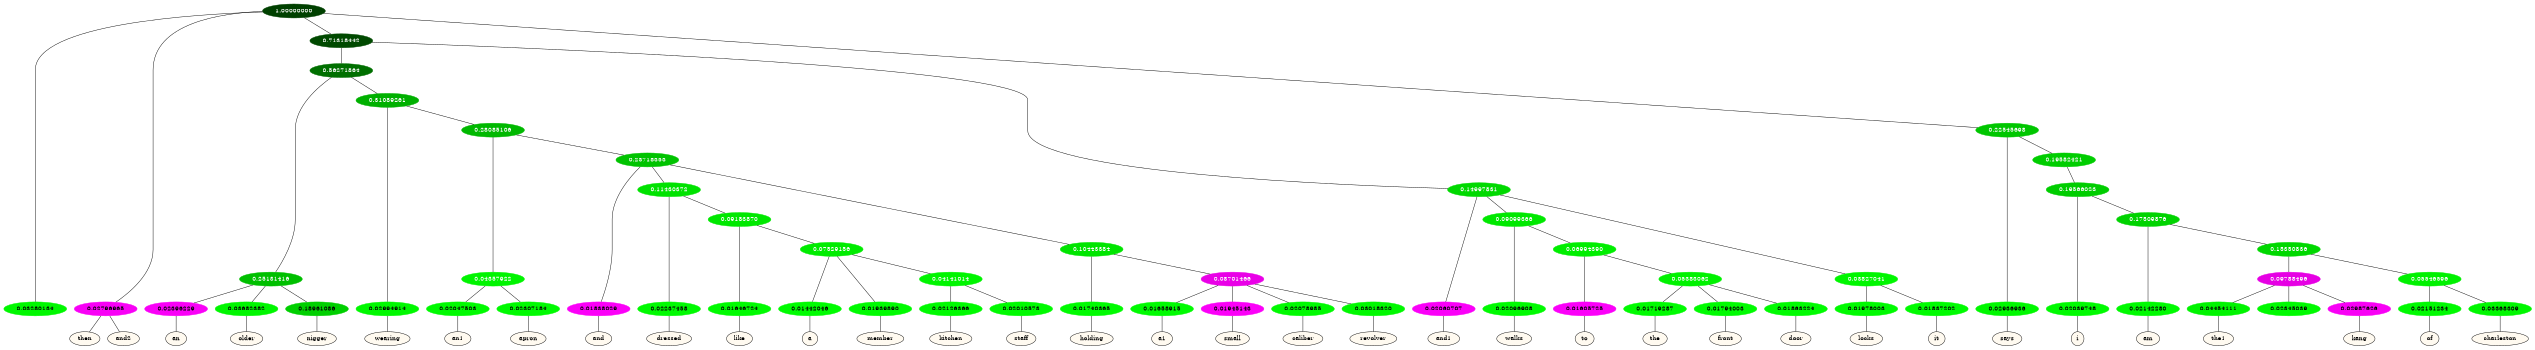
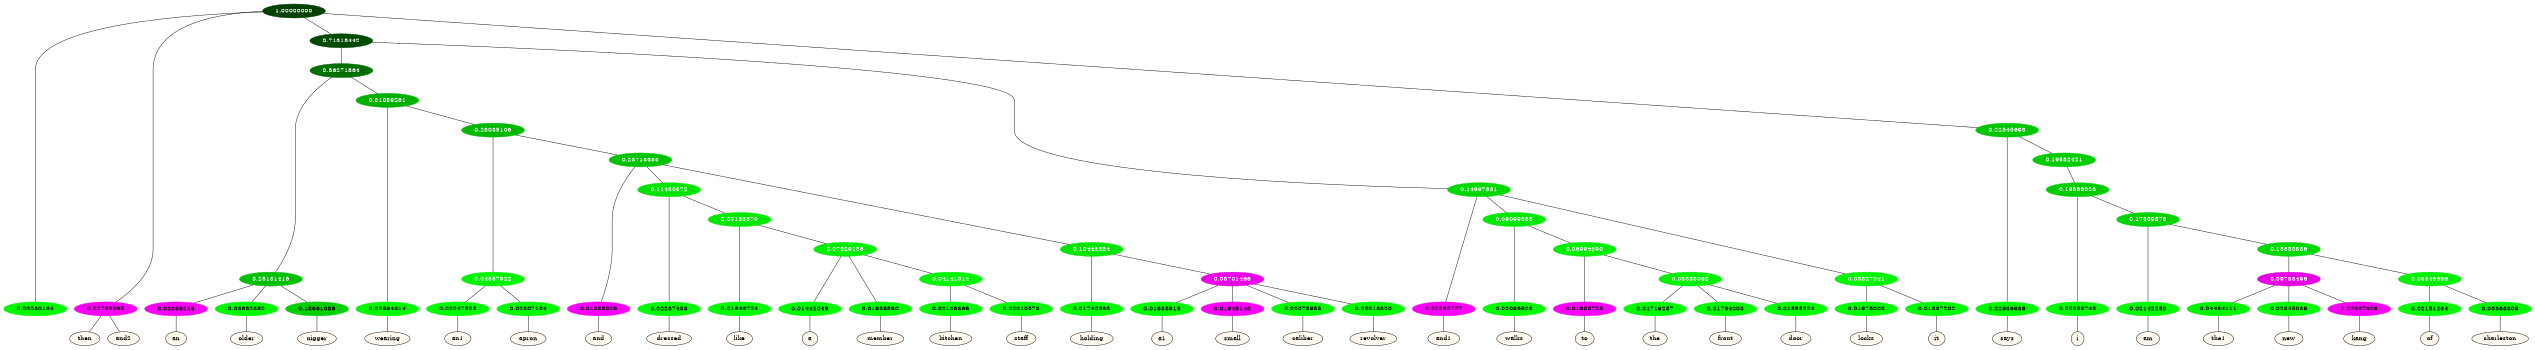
none -> (2289, 339)
